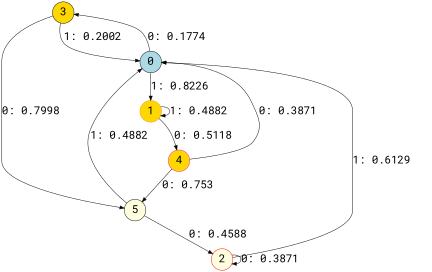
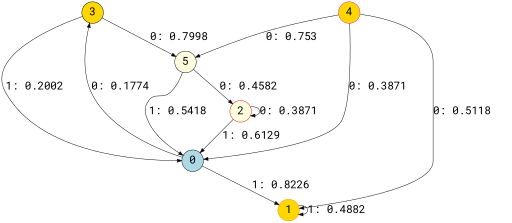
(169, 131) -> (433, 135)
(129, 136) -> (187, 111)
(227, 235) -> (258, 87)
